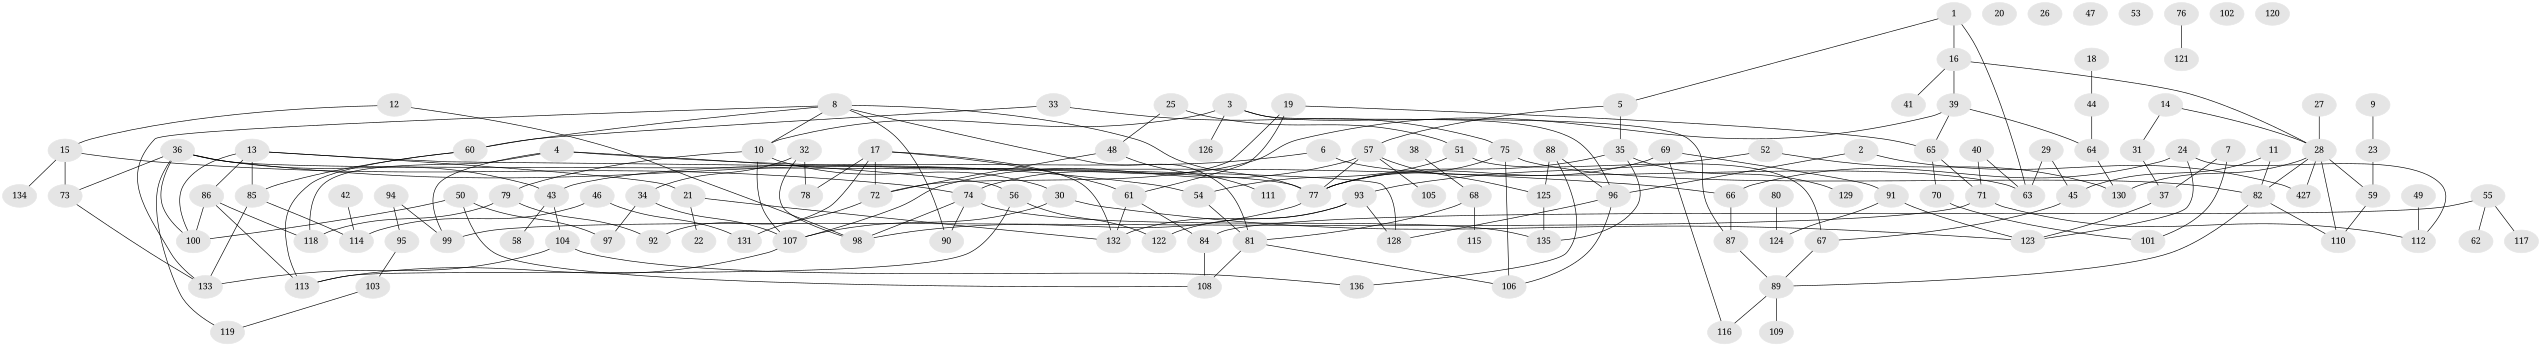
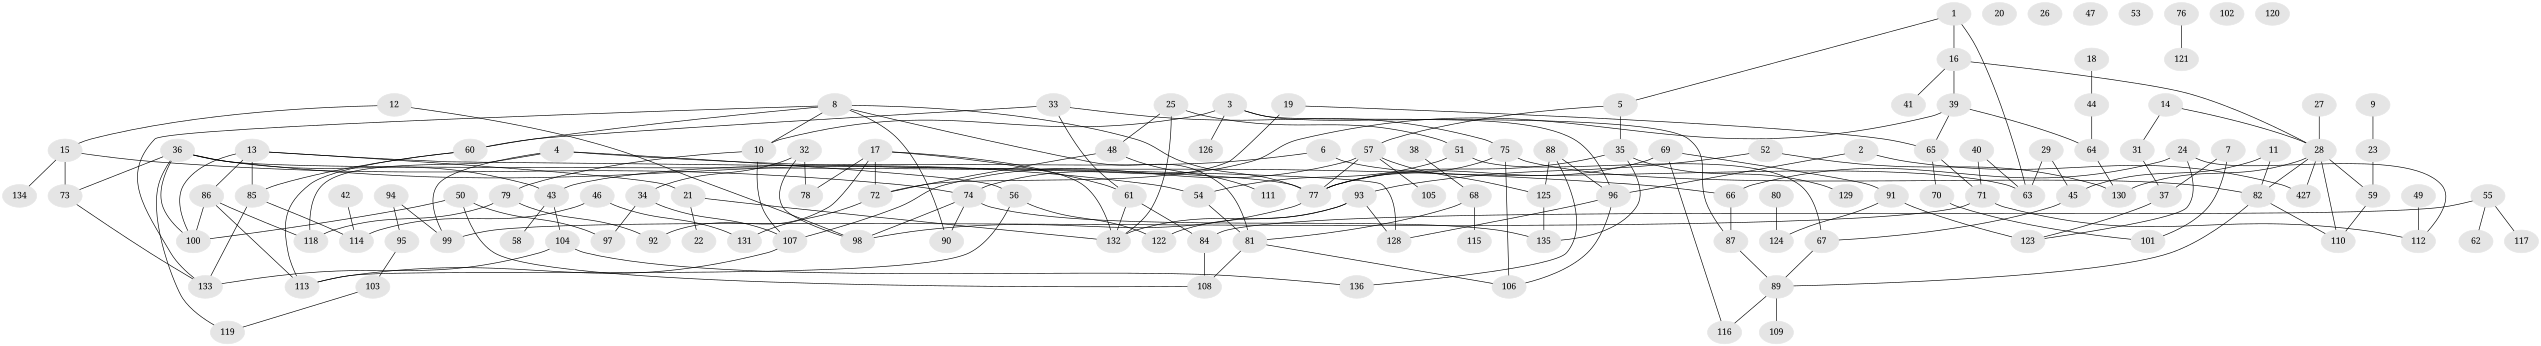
(1259, 154) -> (1081, 152)
none -> (1163, 181)
(1060, 196) -> none
